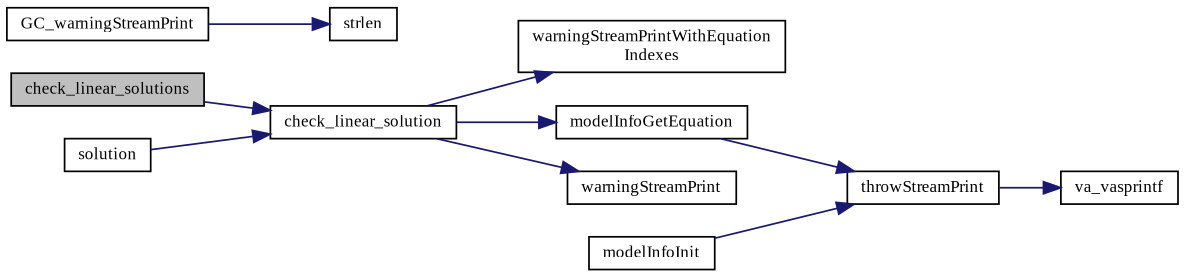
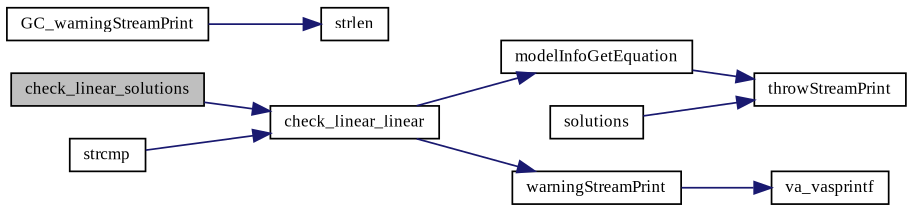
(652, 46) -> none
(363, 122) -> (355, 122)
(108, 155) -> (108, 155)
(1021, 188) -> (718, 188)
(652, 253) -> (597, 122)
